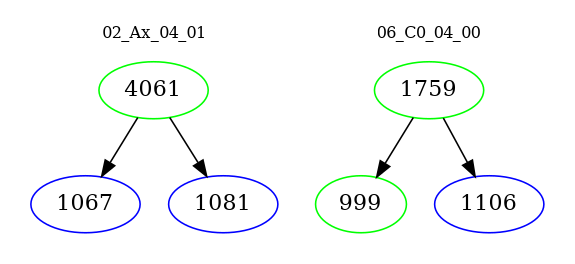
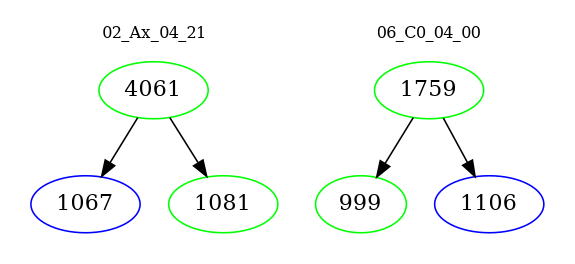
(154, 34) -> (154, 34)
(223, 204) -> (223, 204)
